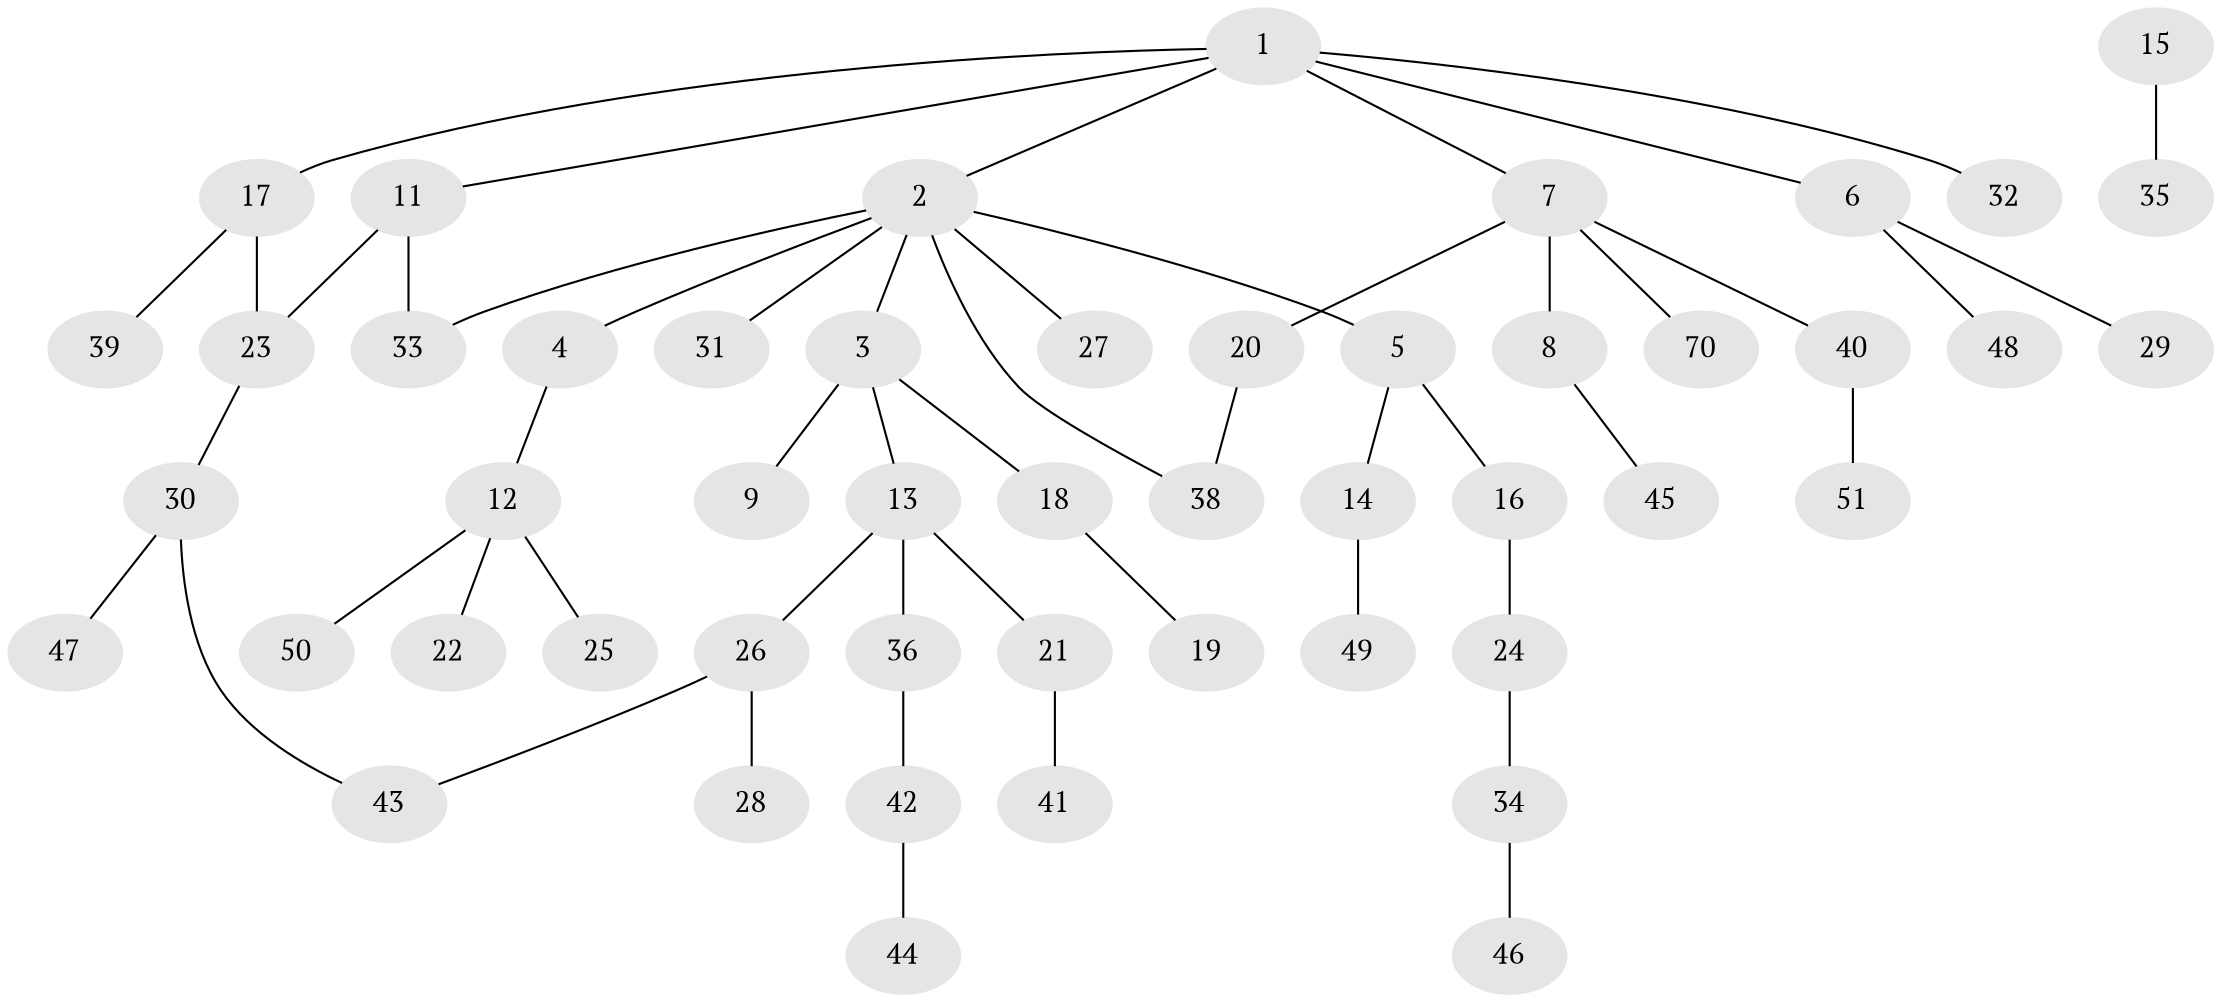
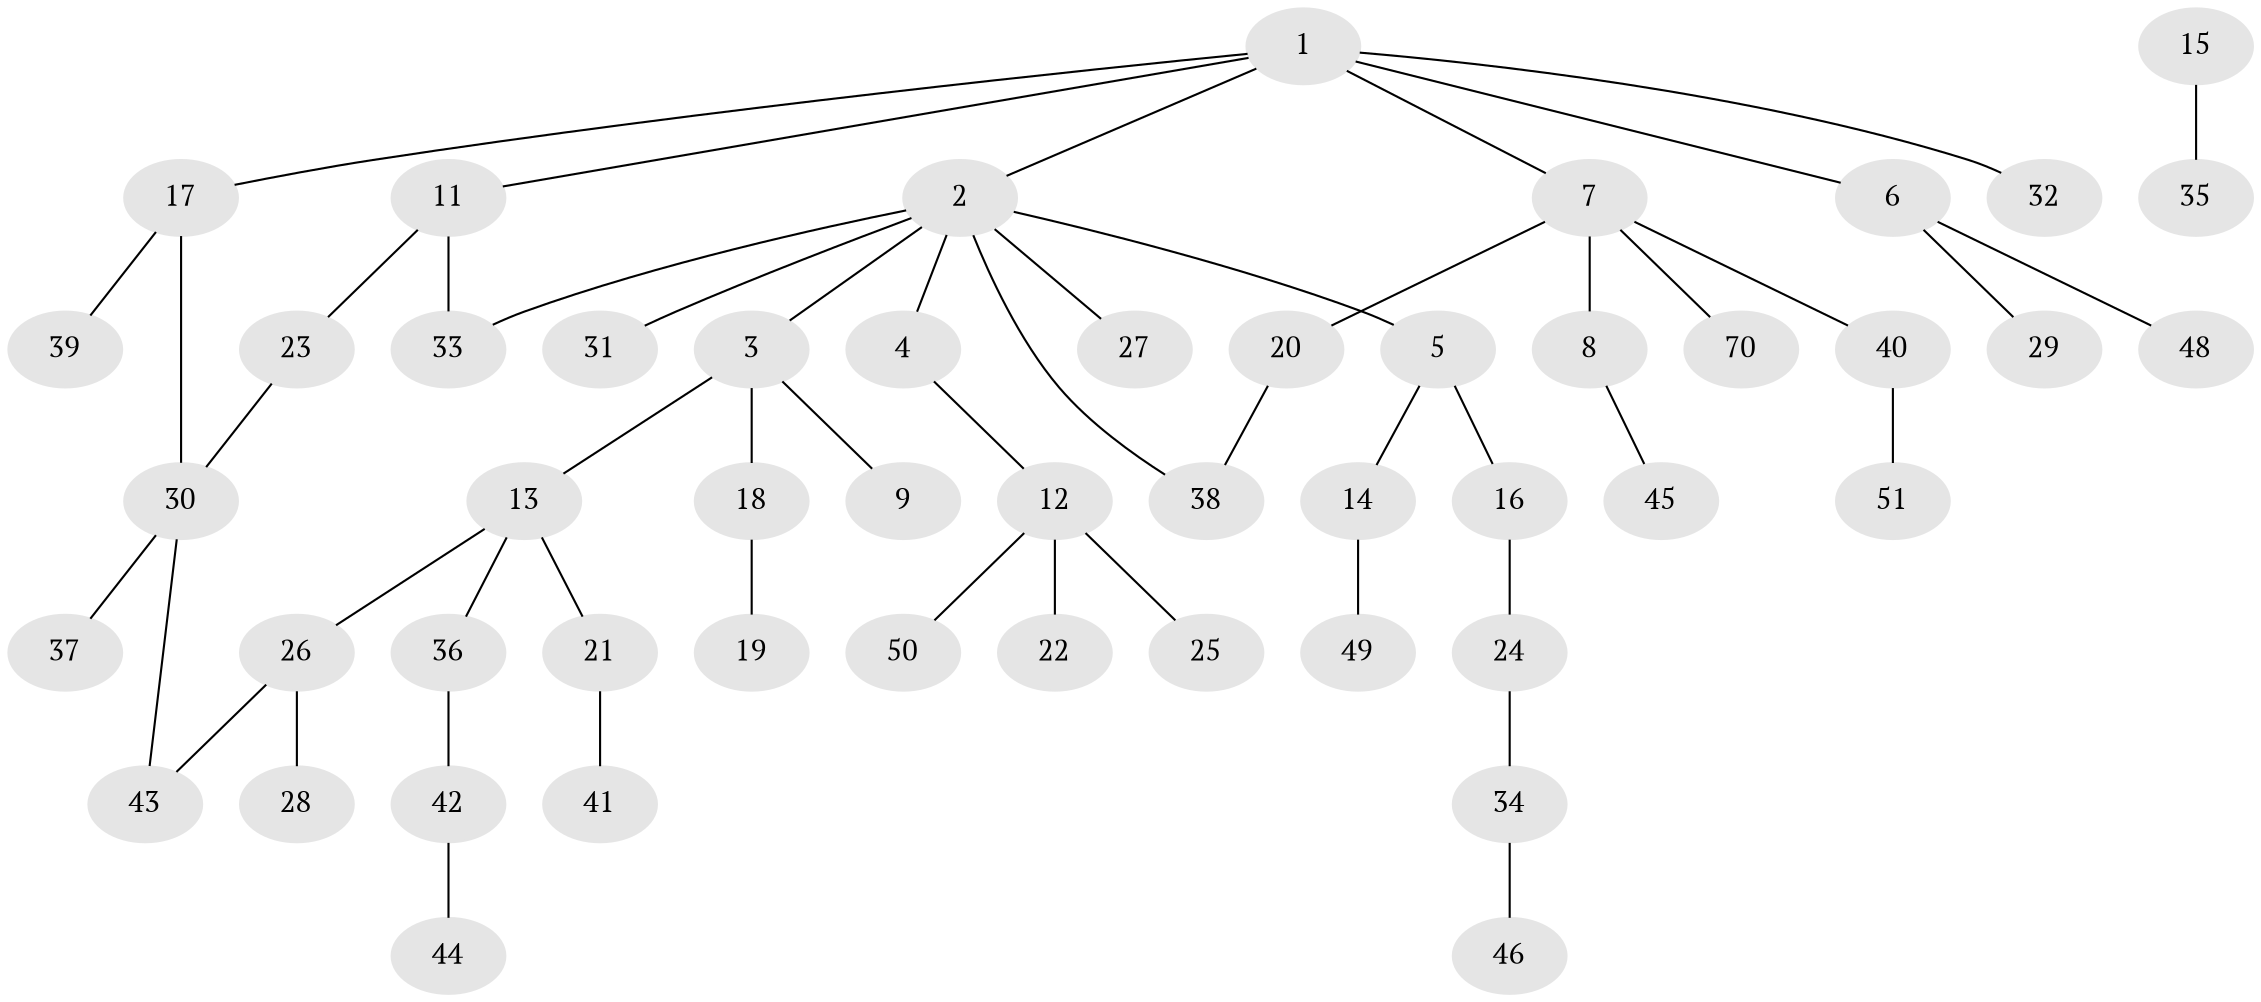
(257, 274) -> (181, 349)
(65, 653) -> (65, 653)
